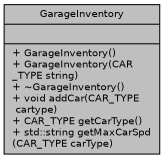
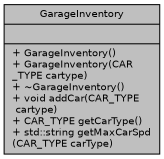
(45, 76) -> (50, 76)
